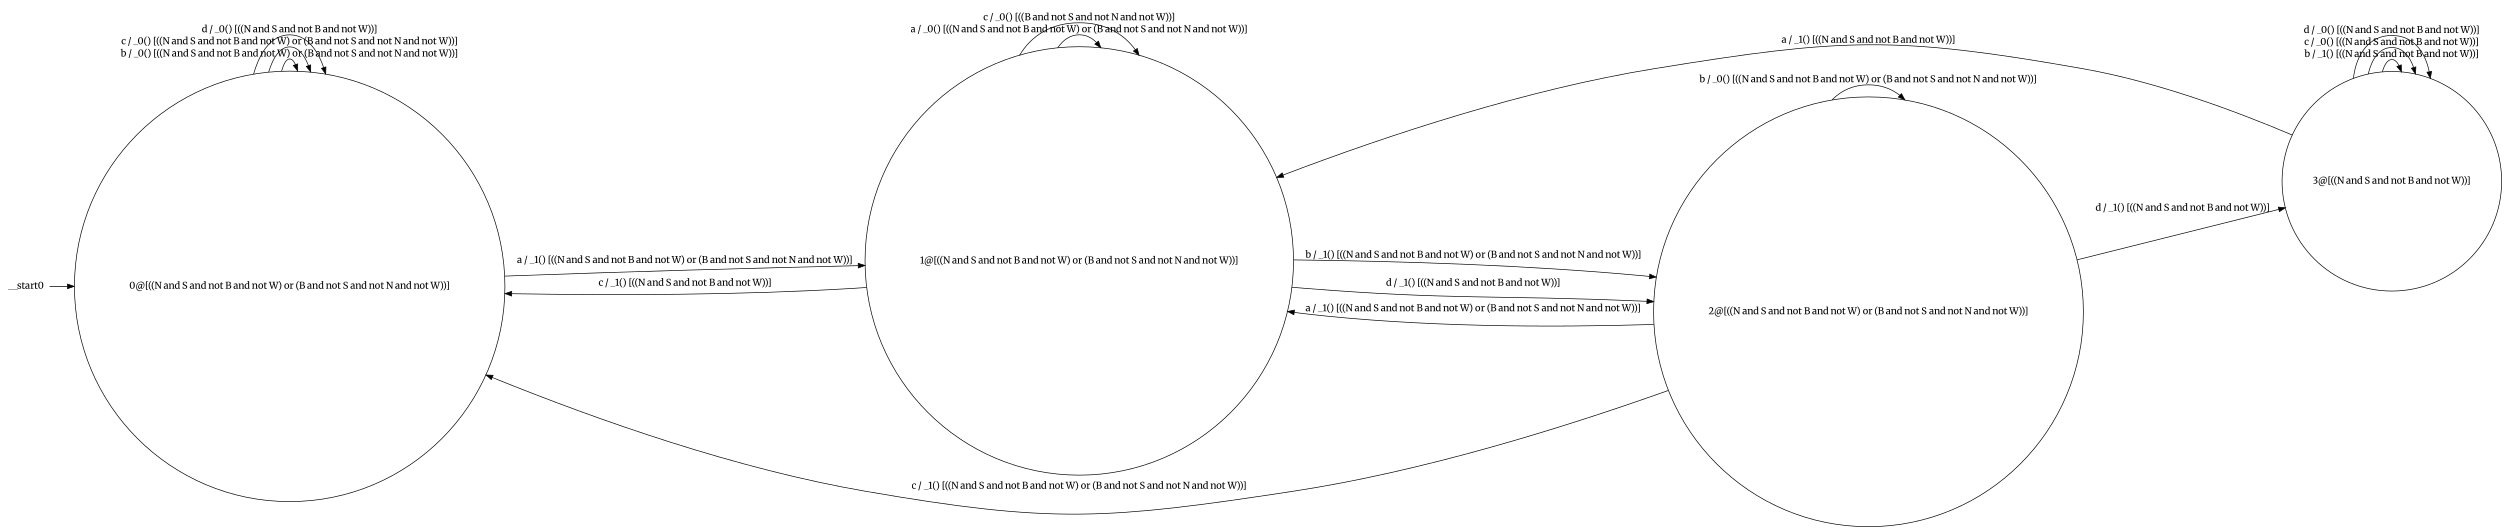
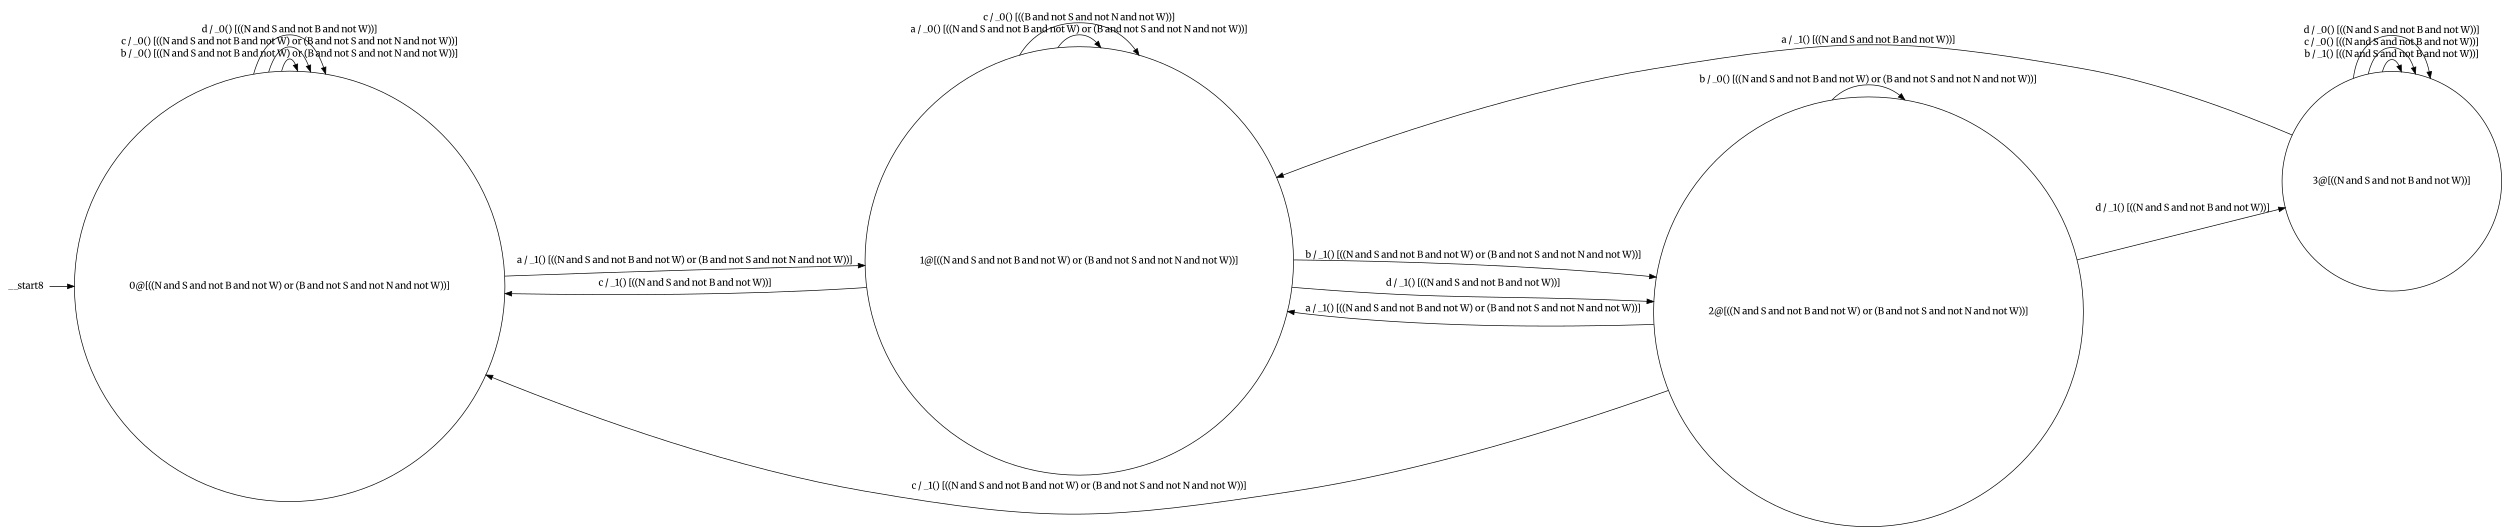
(26, 286) -> (26, 286)
